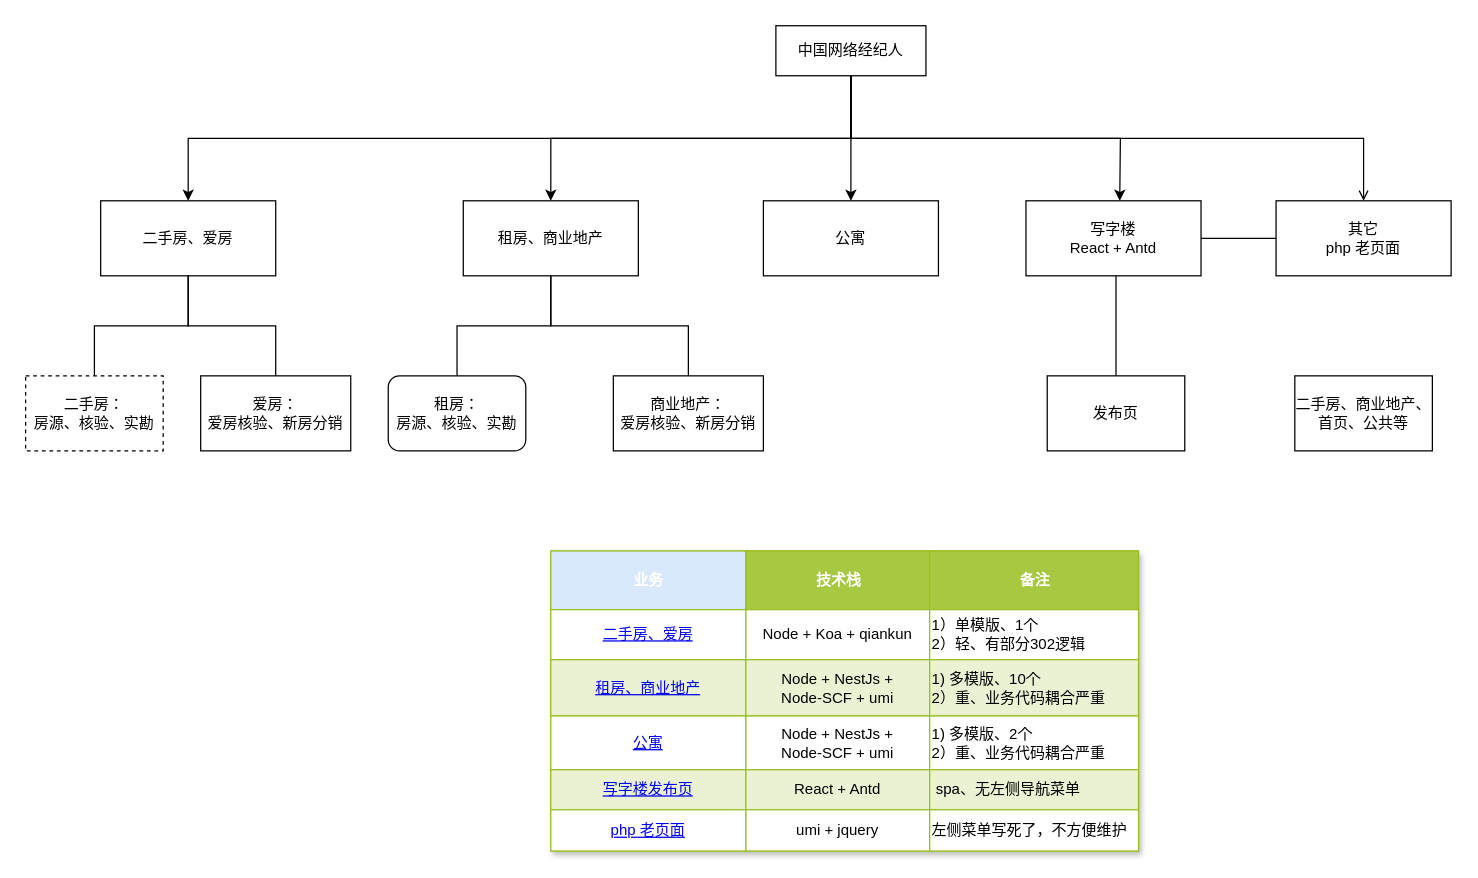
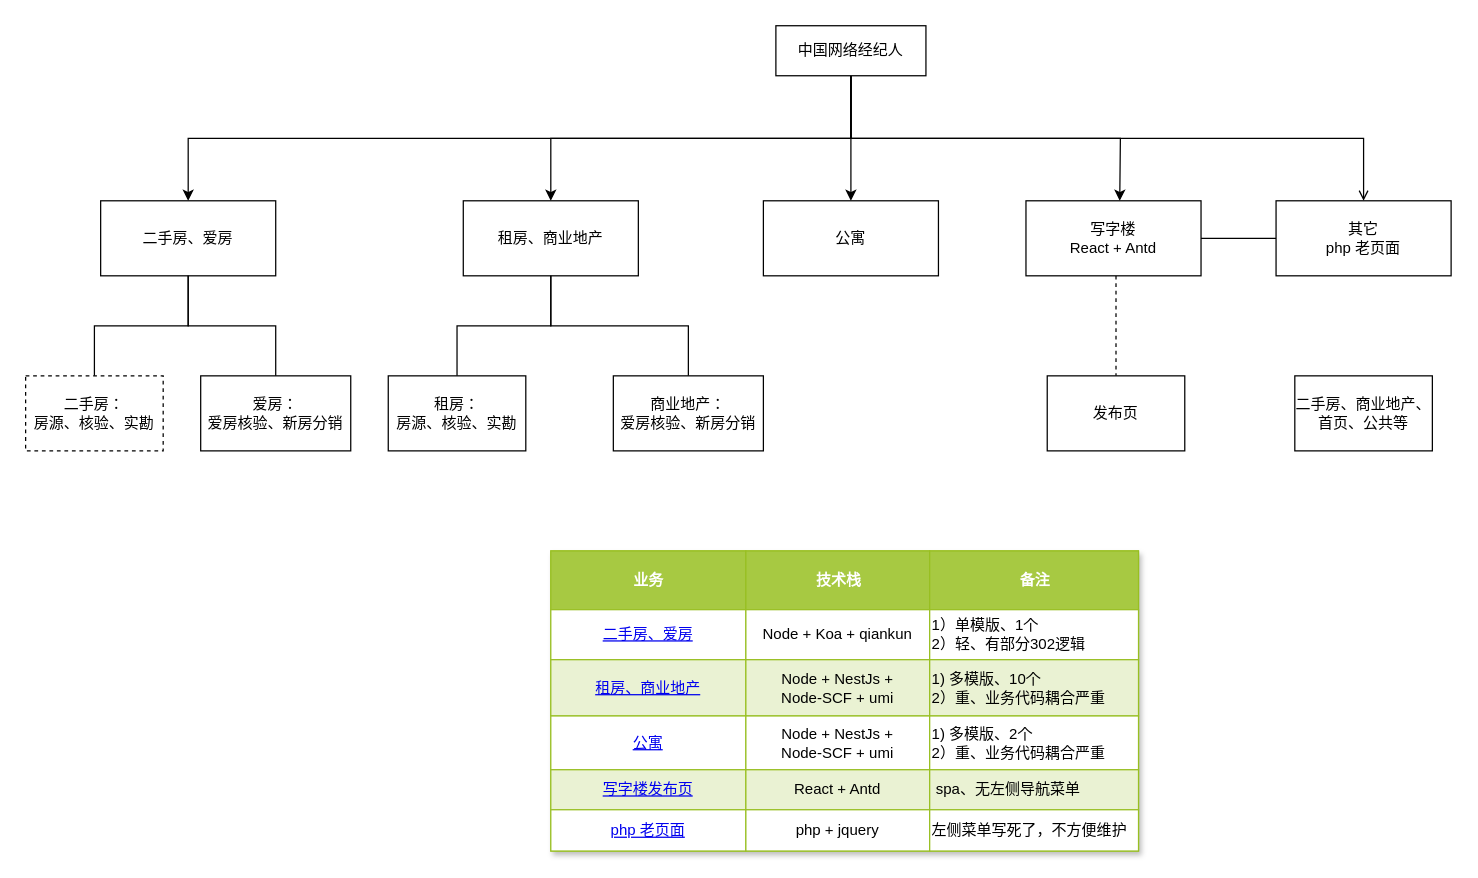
(1116, 326) -> (1116, 326)
(457, 413) -> (457, 413)
(648, 580) -> (648, 580)
(838, 831) -> (838, 831)
